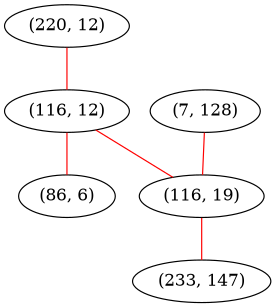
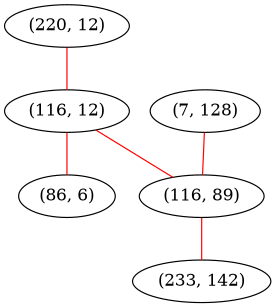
(202, 196) -> (202, 196)
(202, 281) -> (202, 281)
